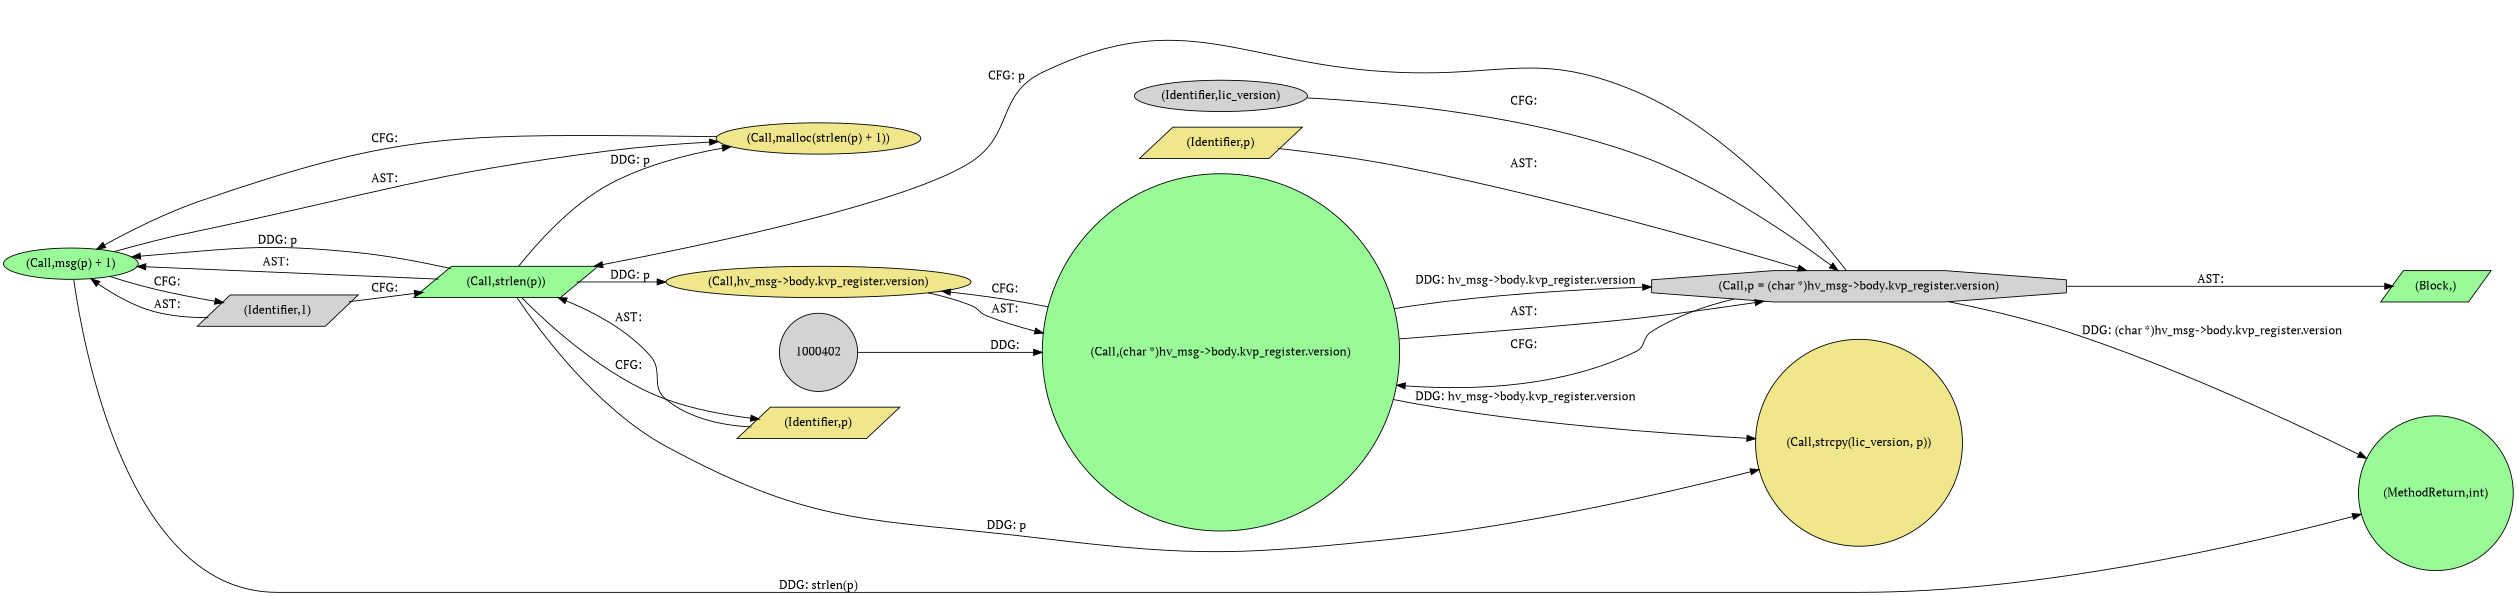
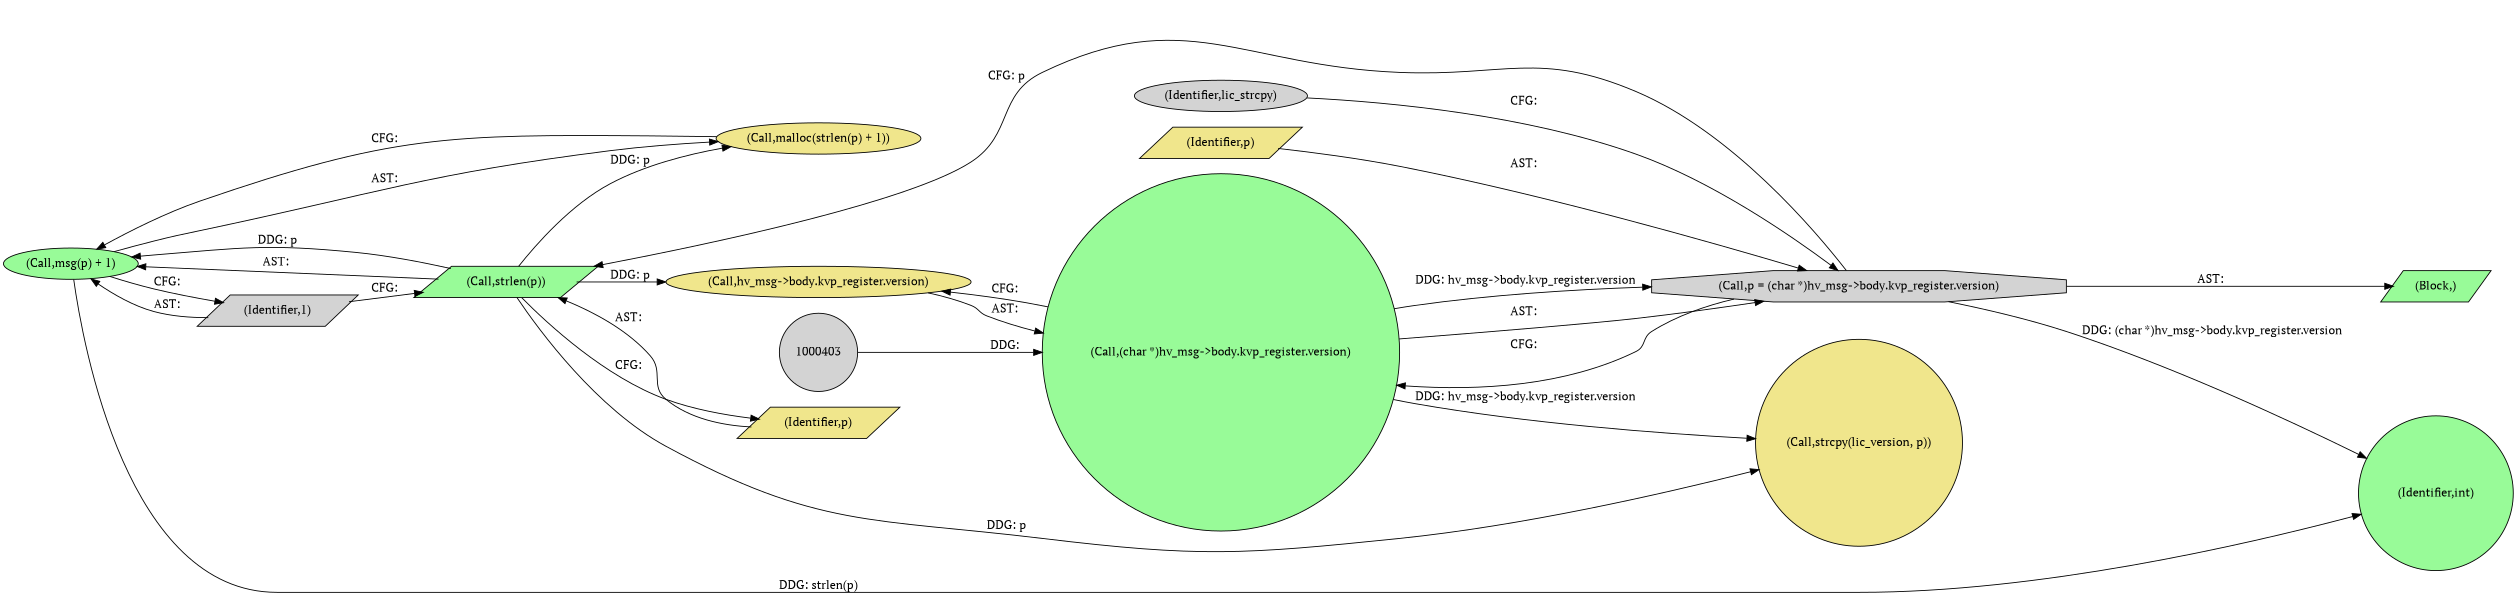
(1221, 96) -> (1221, 96)
(819, 352) -> (819, 352)
(2436, 493) -> (2436, 493)
